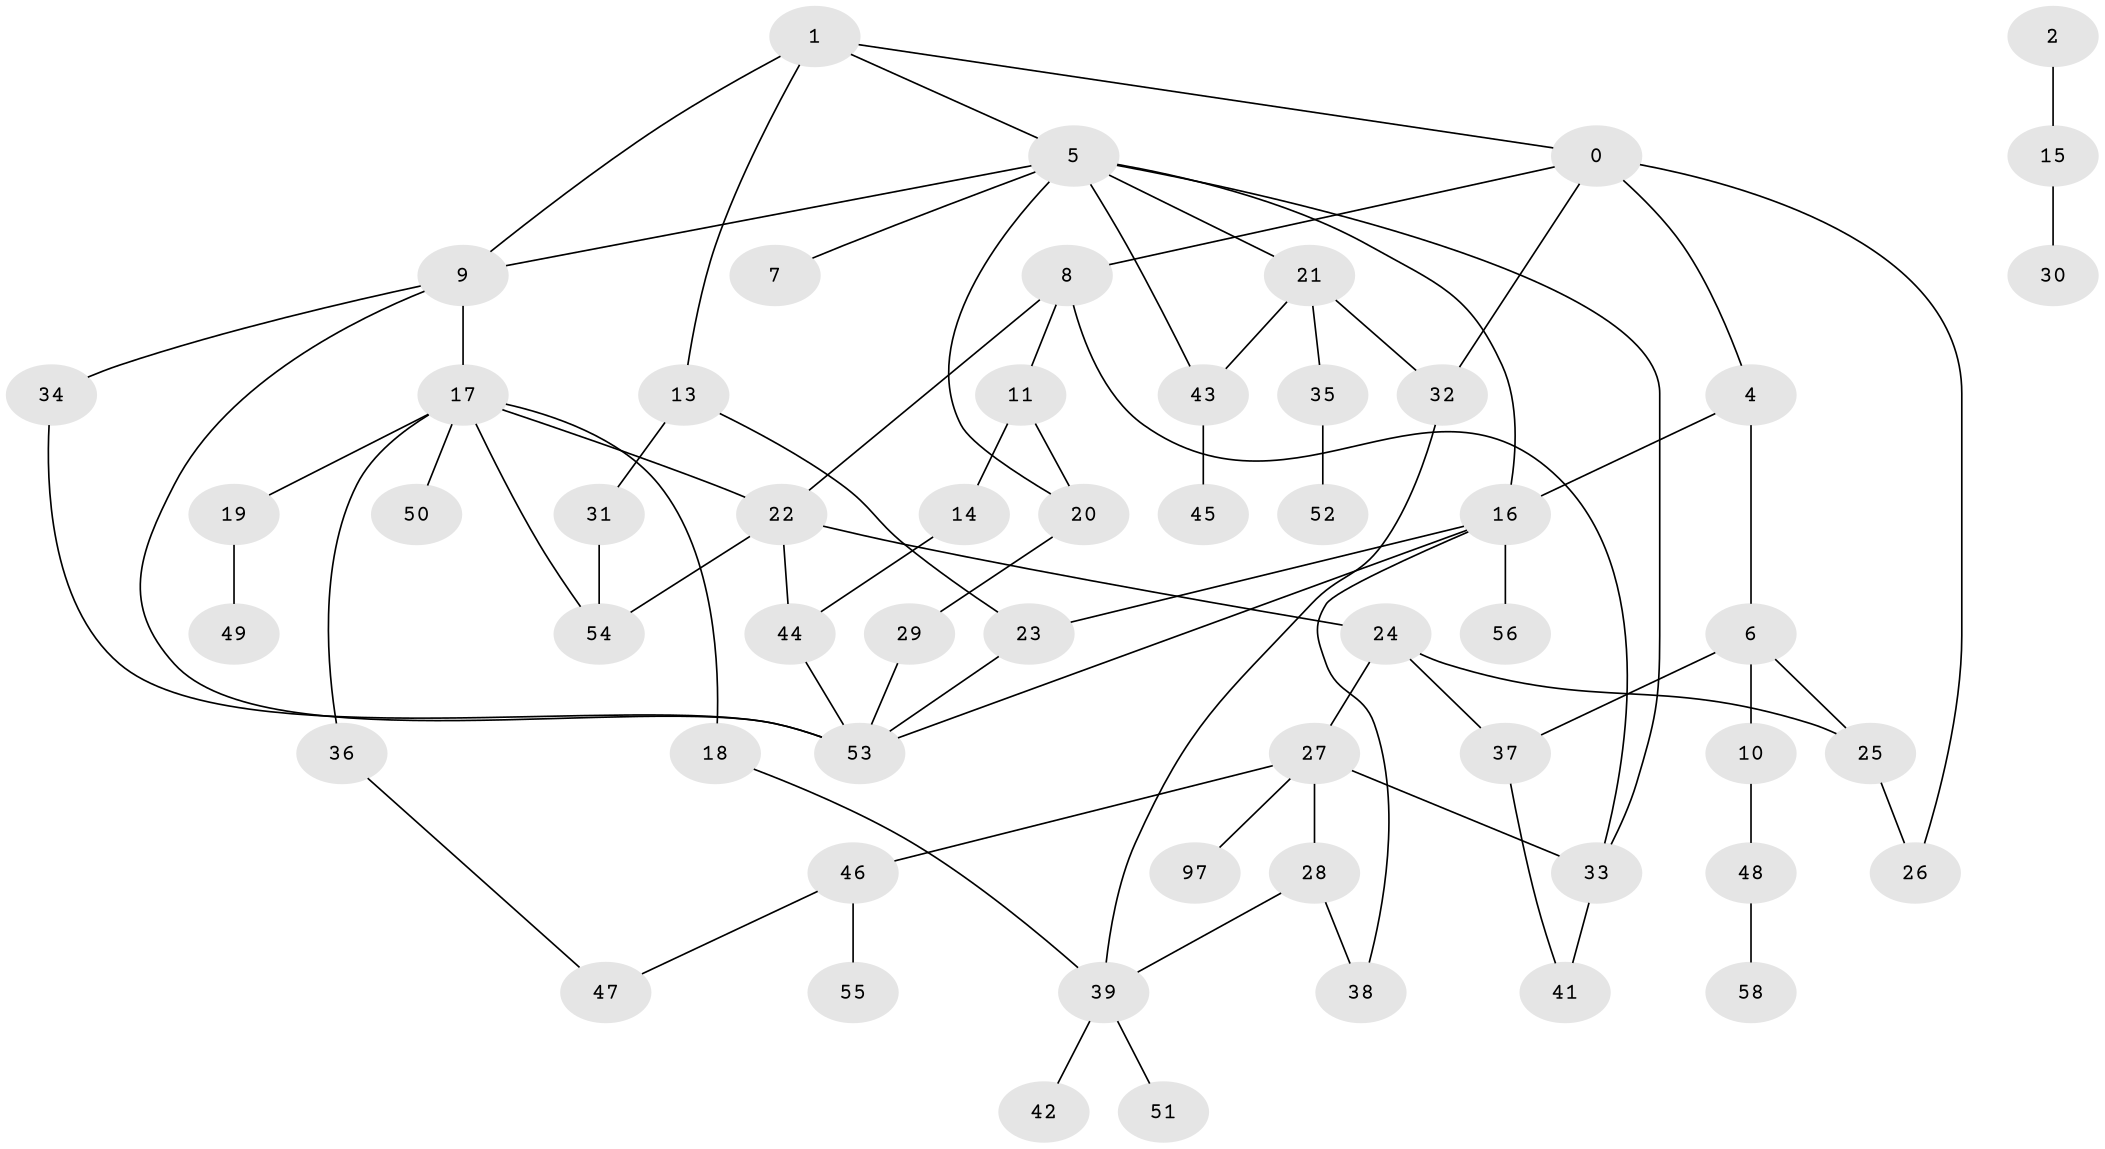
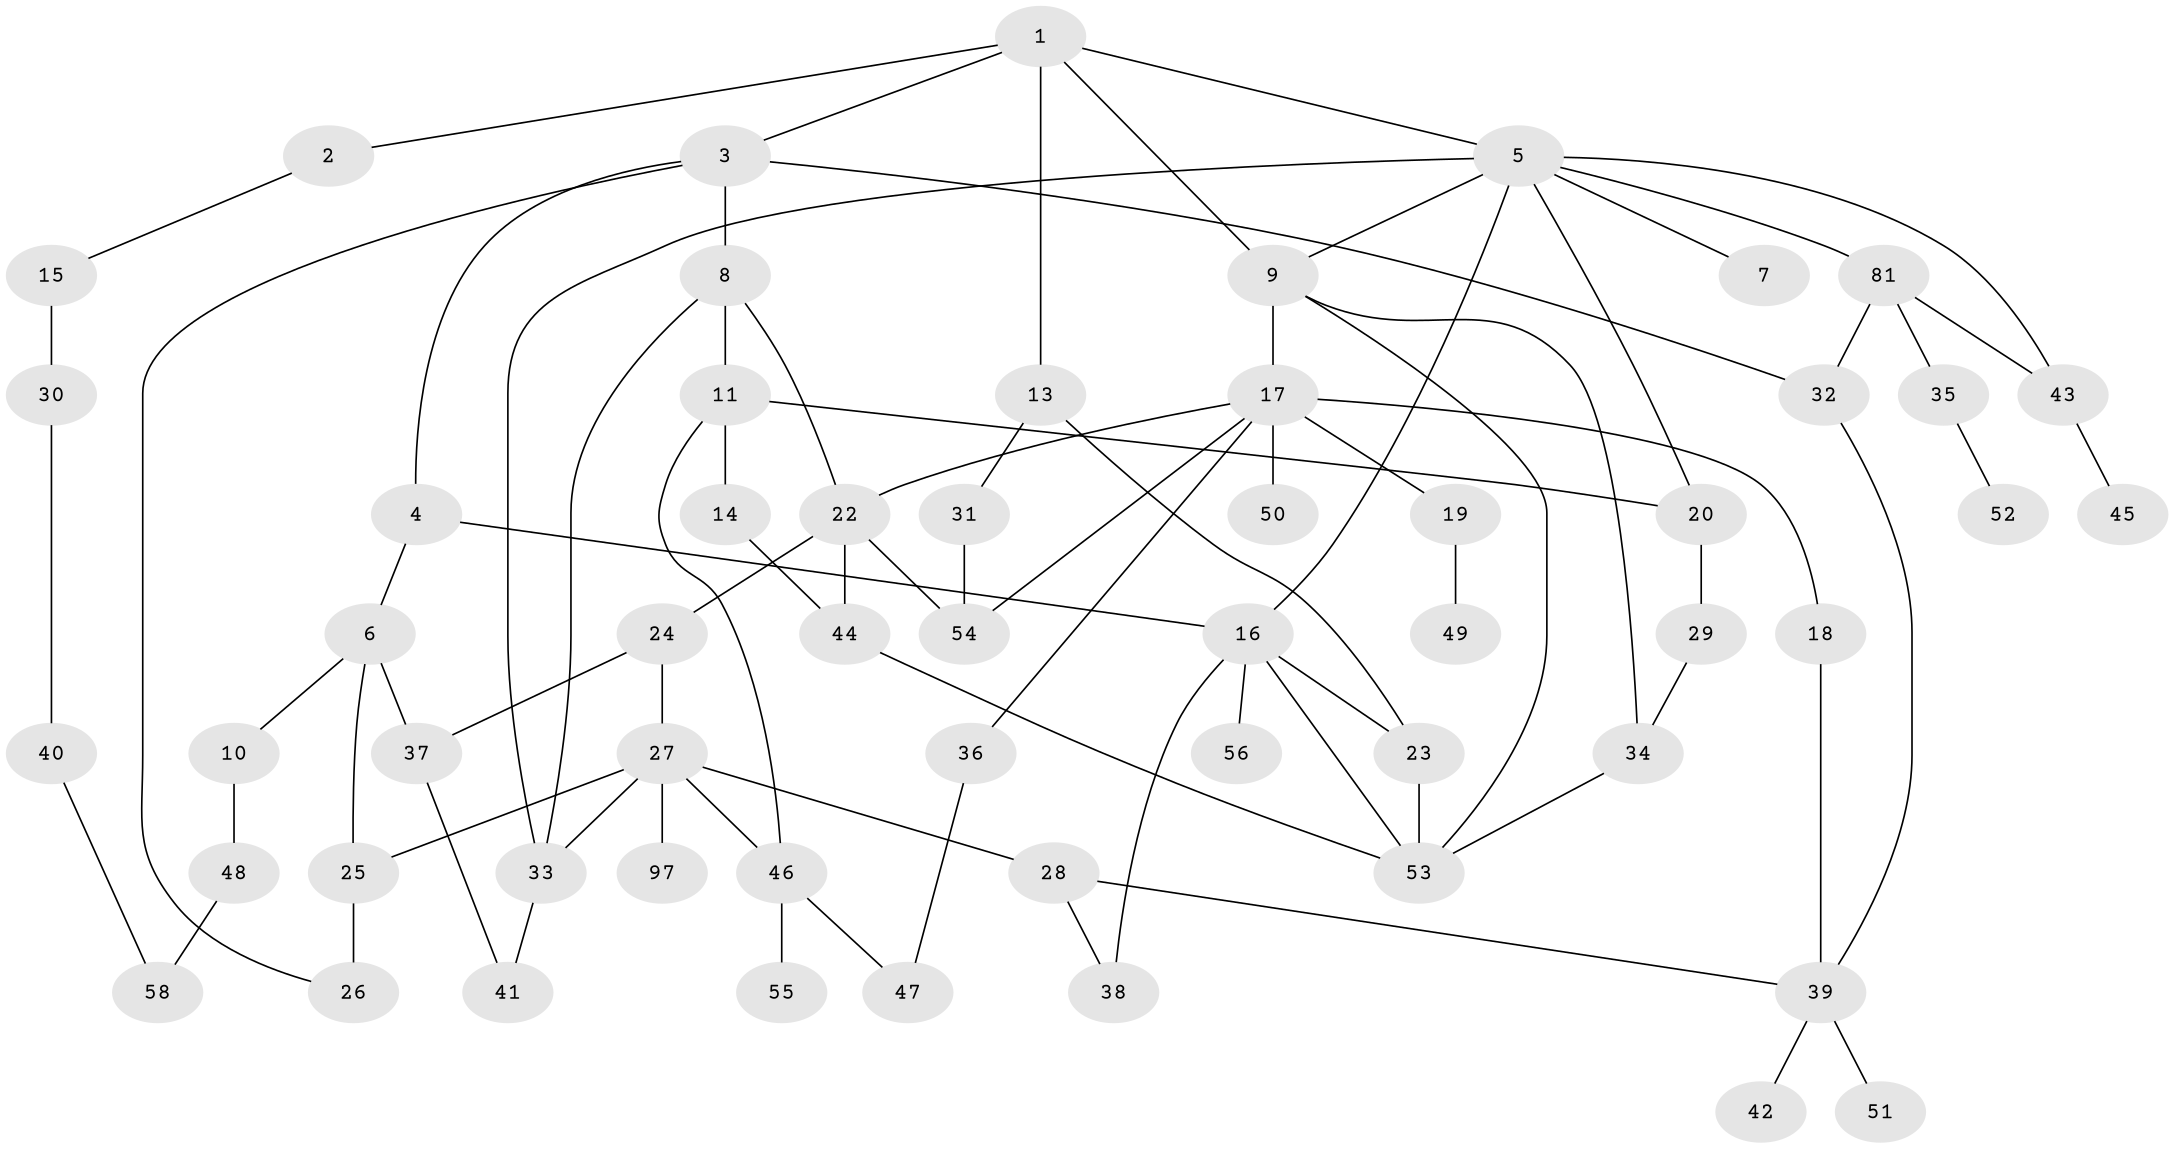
none -> (685, 96)
(1597, 156) -> (725, 156)
(1310, 276) -> (1884, 276)
none -> (728, 617)
(1607, 692) -> (508, 813)
(885, 694) -> (1670, 694)
none -> (51, 754)
